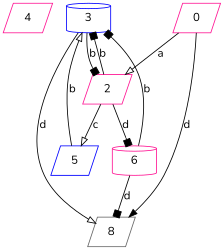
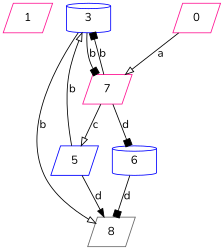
(28, 18) -> (28, 18)
(142, 87) -> none
(107, 89) -> (107, 89)
(43, 125) -> (43, 125)
(182, 128) -> (91, 193)
(134, 161) -> (134, 161)
